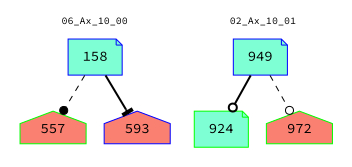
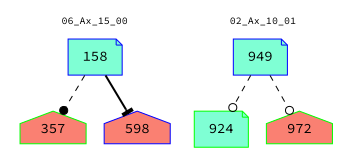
(95, 22) -> (95, 22)
(243, 90) -> (243, 90)
(53, 129) -> (53, 129)
(137, 129) -> (137, 129)
